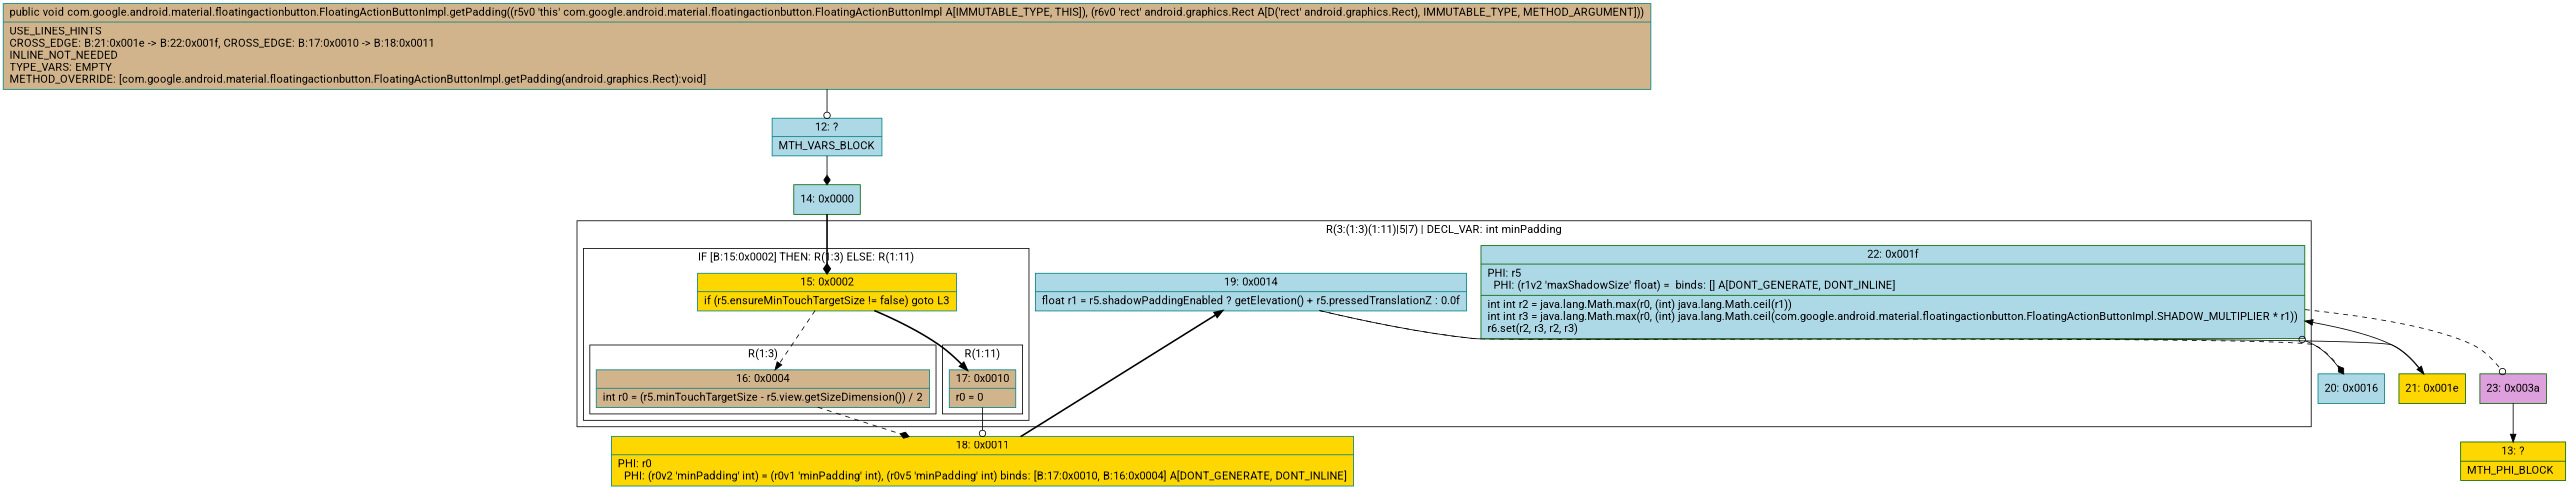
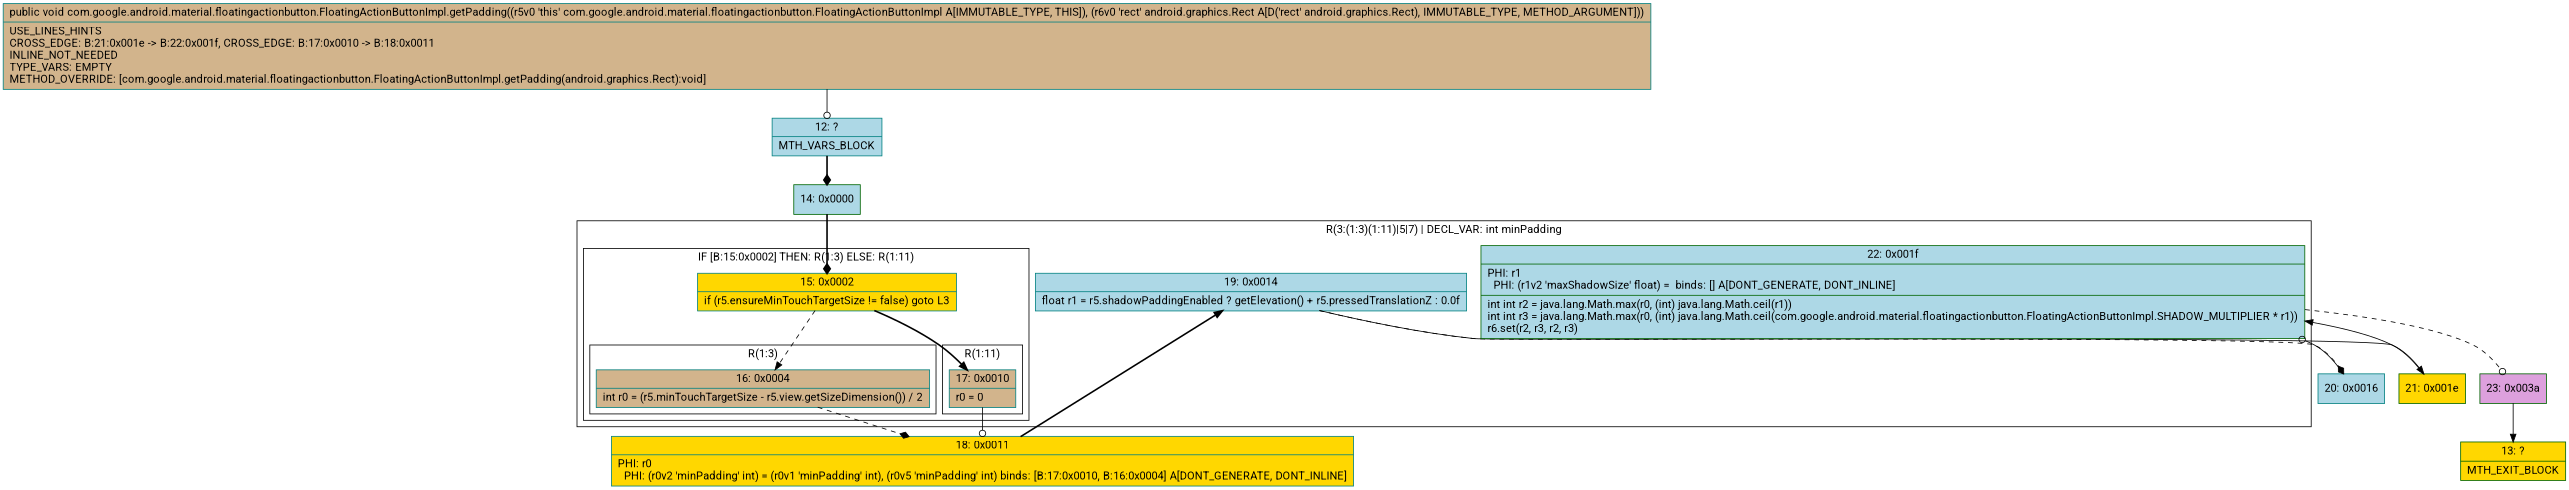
(827, 165) -> (827, 165)
(1506, 273) -> (1506, 273)
(2511, 470) -> (2513, 470)
